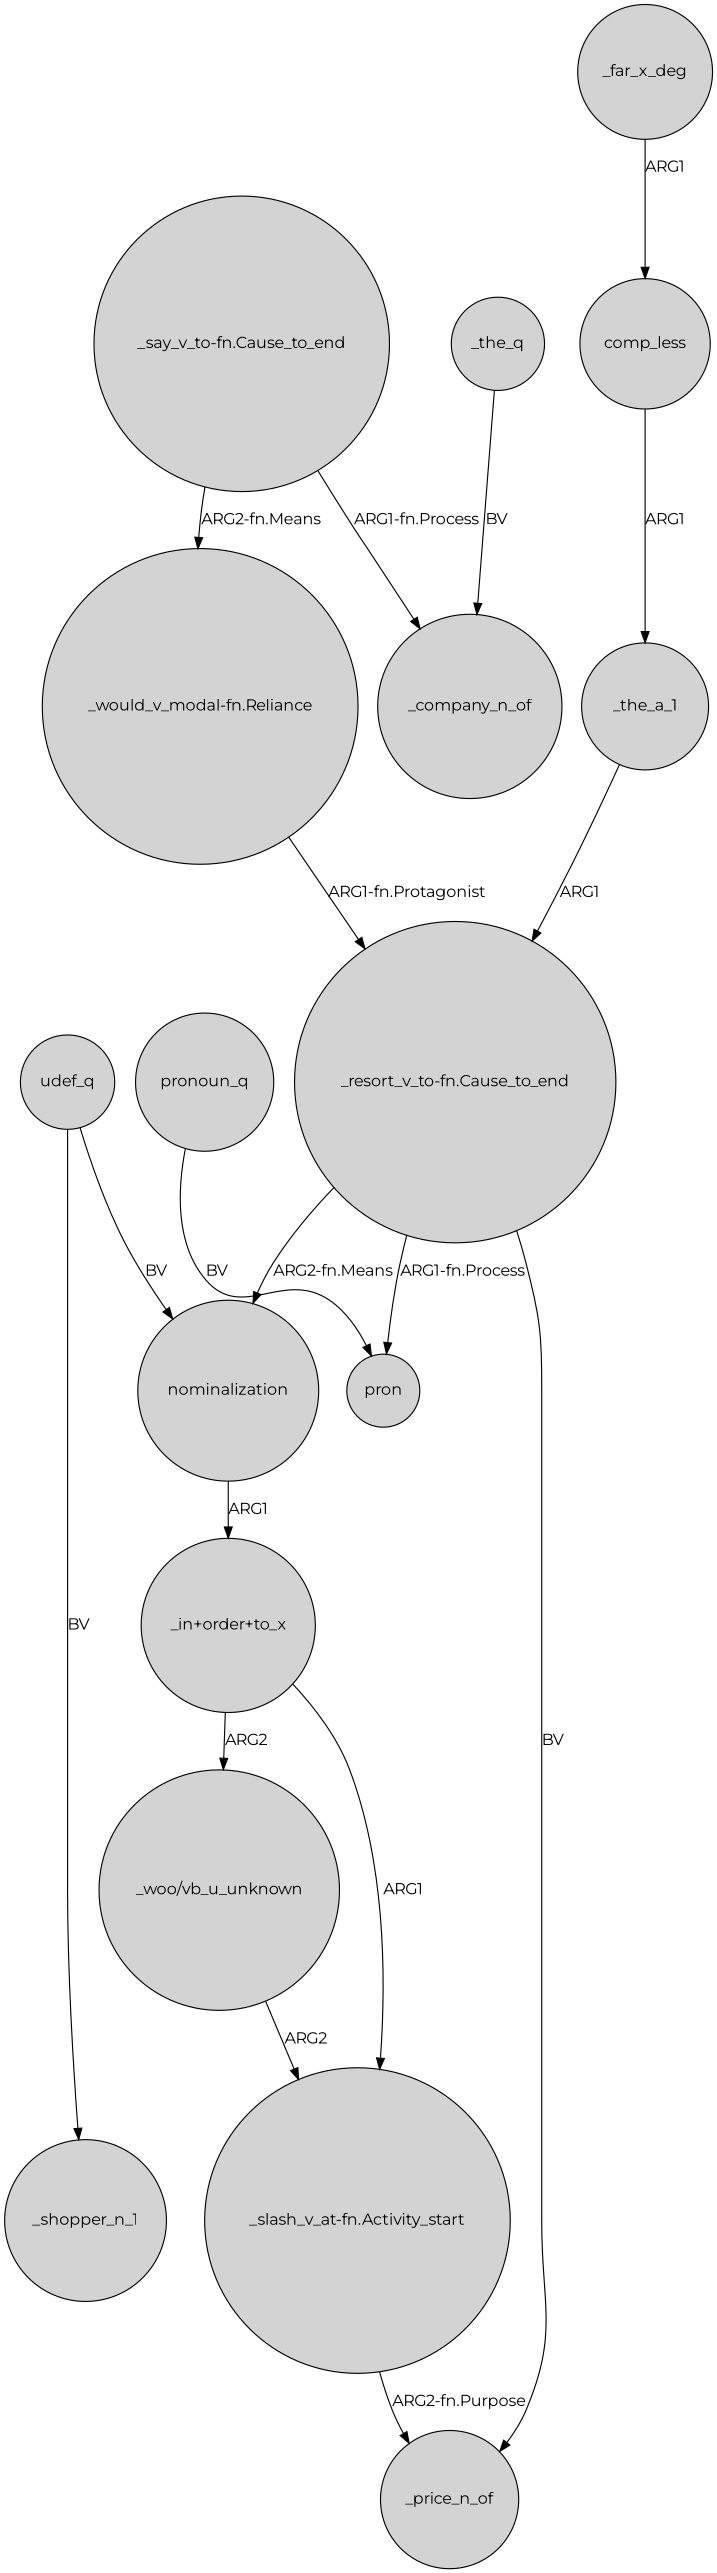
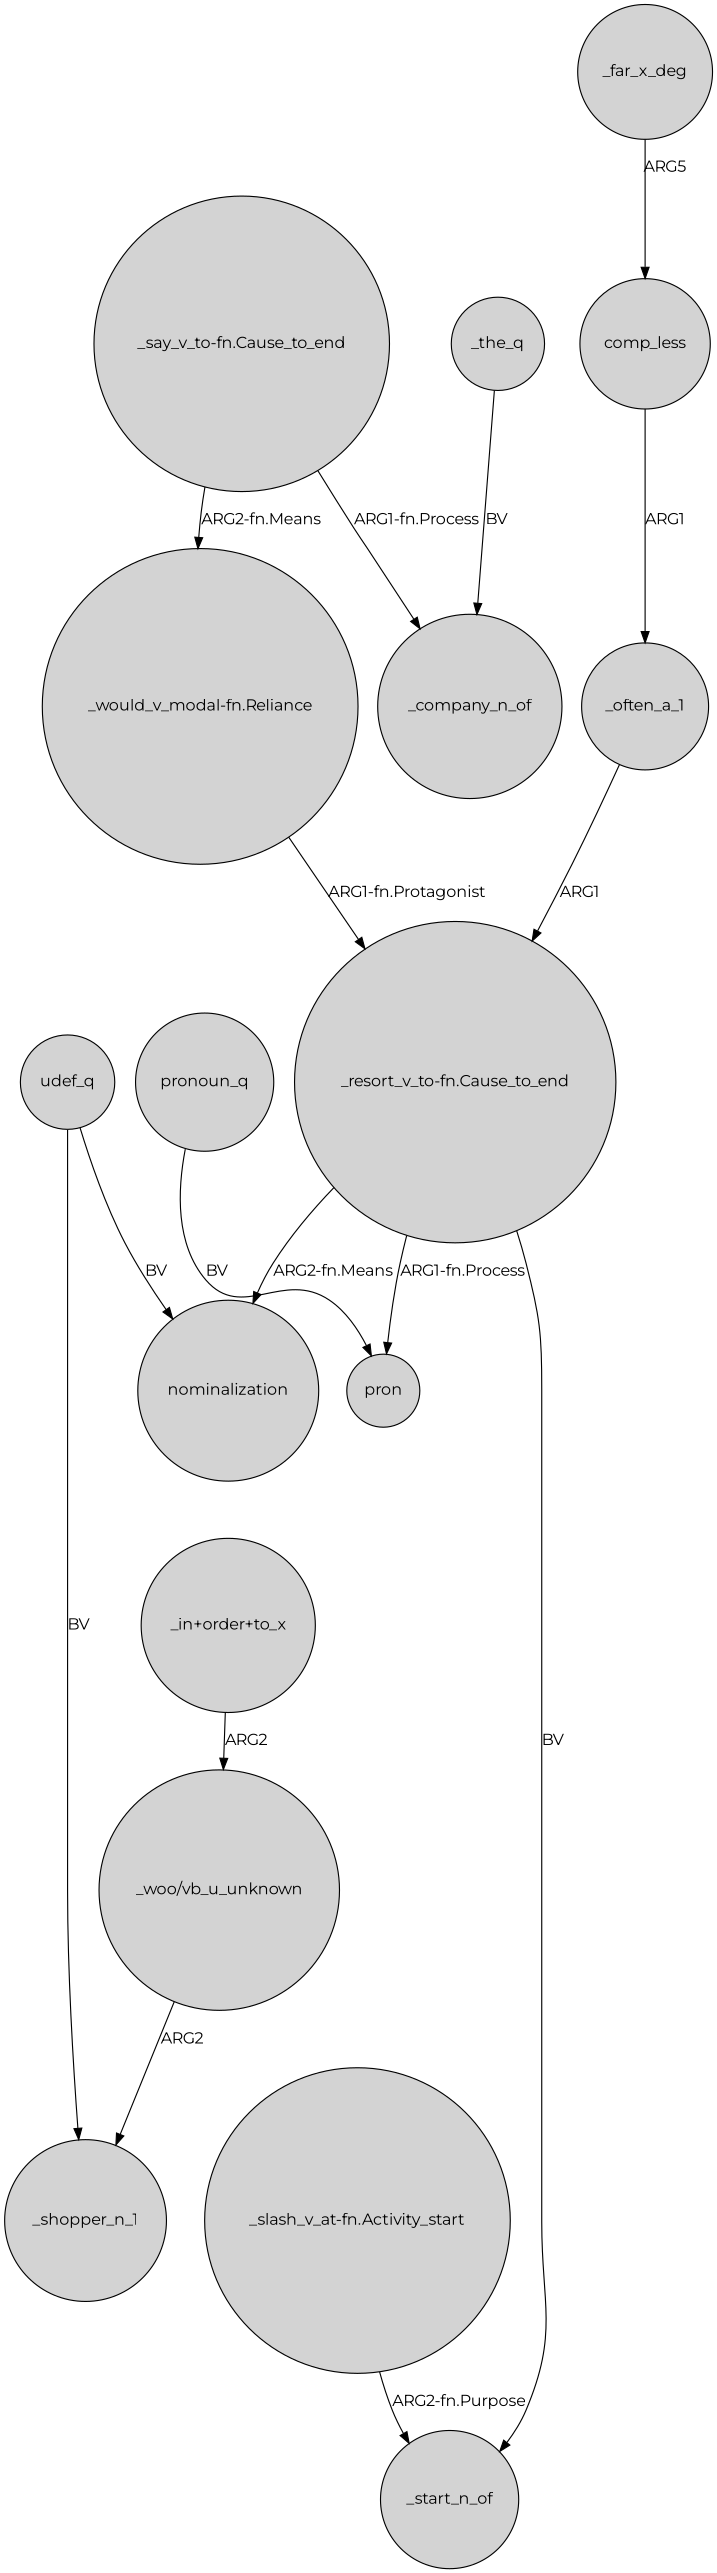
(665, 168) -> (665, 168)
(645, 706) -> (645, 706)
(228, 1504) -> none
(373, 1861) -> none
(280, 2035) -> (147, 2068)
(450, 2500) -> (450, 2500)
